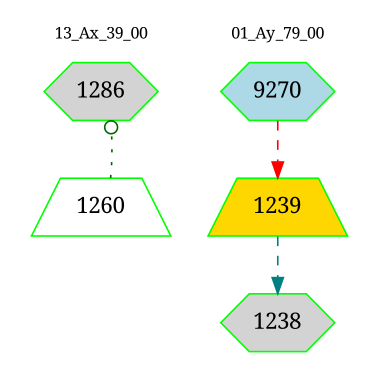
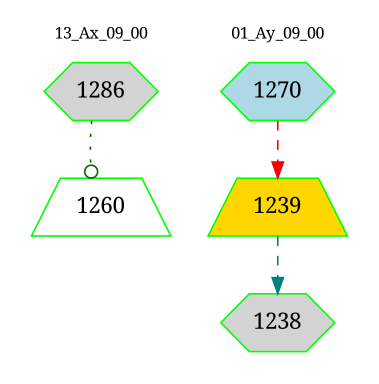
(101, 35) -> (101, 35)
(278, 35) -> (278, 35)
(278, 92) -> (278, 92)
(112, 156) -> (90, 143)
